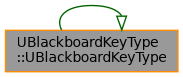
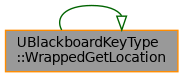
(92, 51) -> (92, 51)
